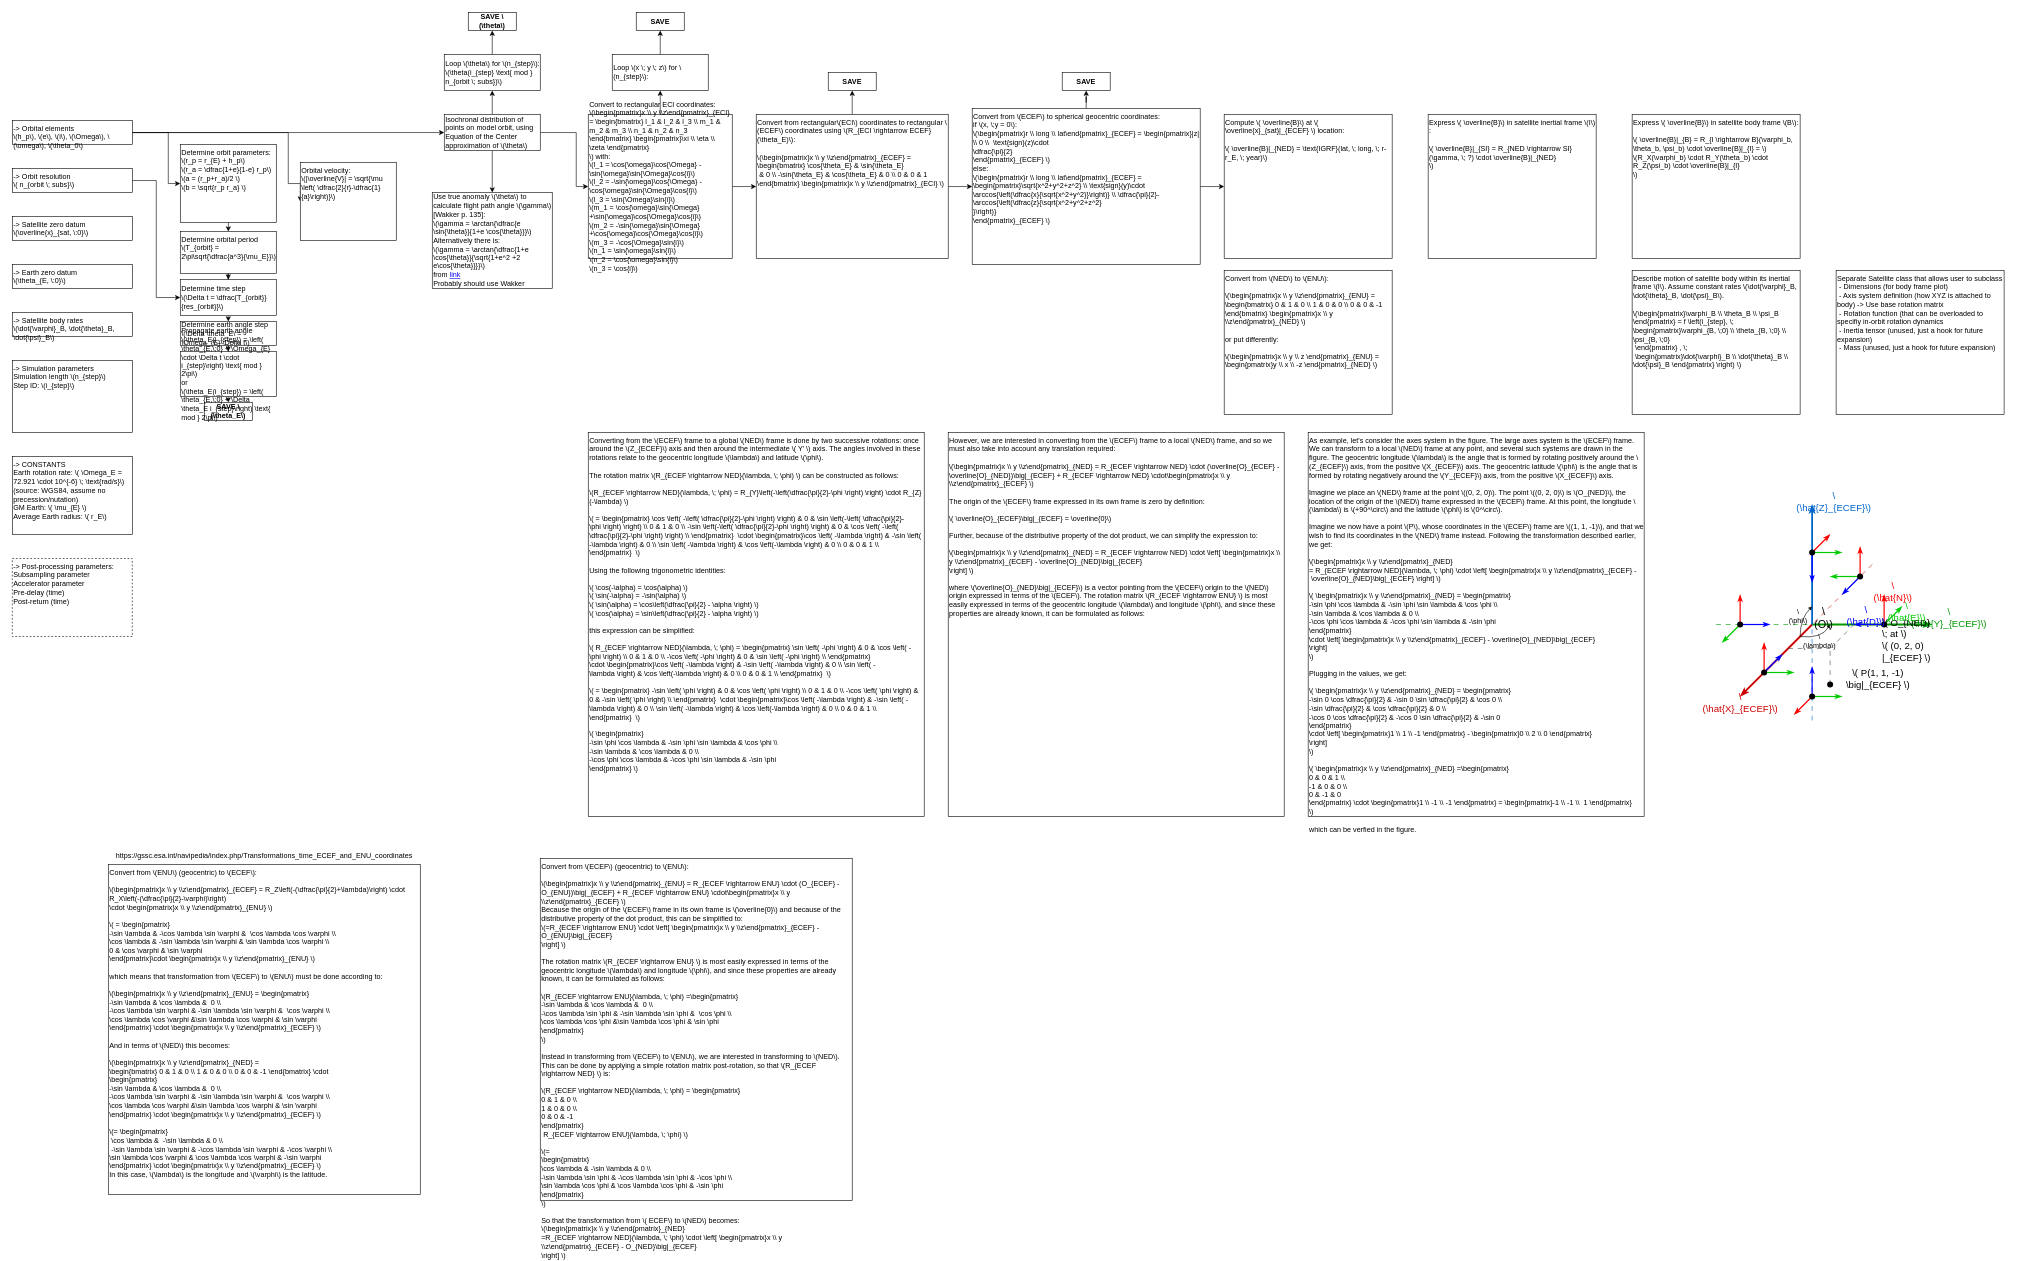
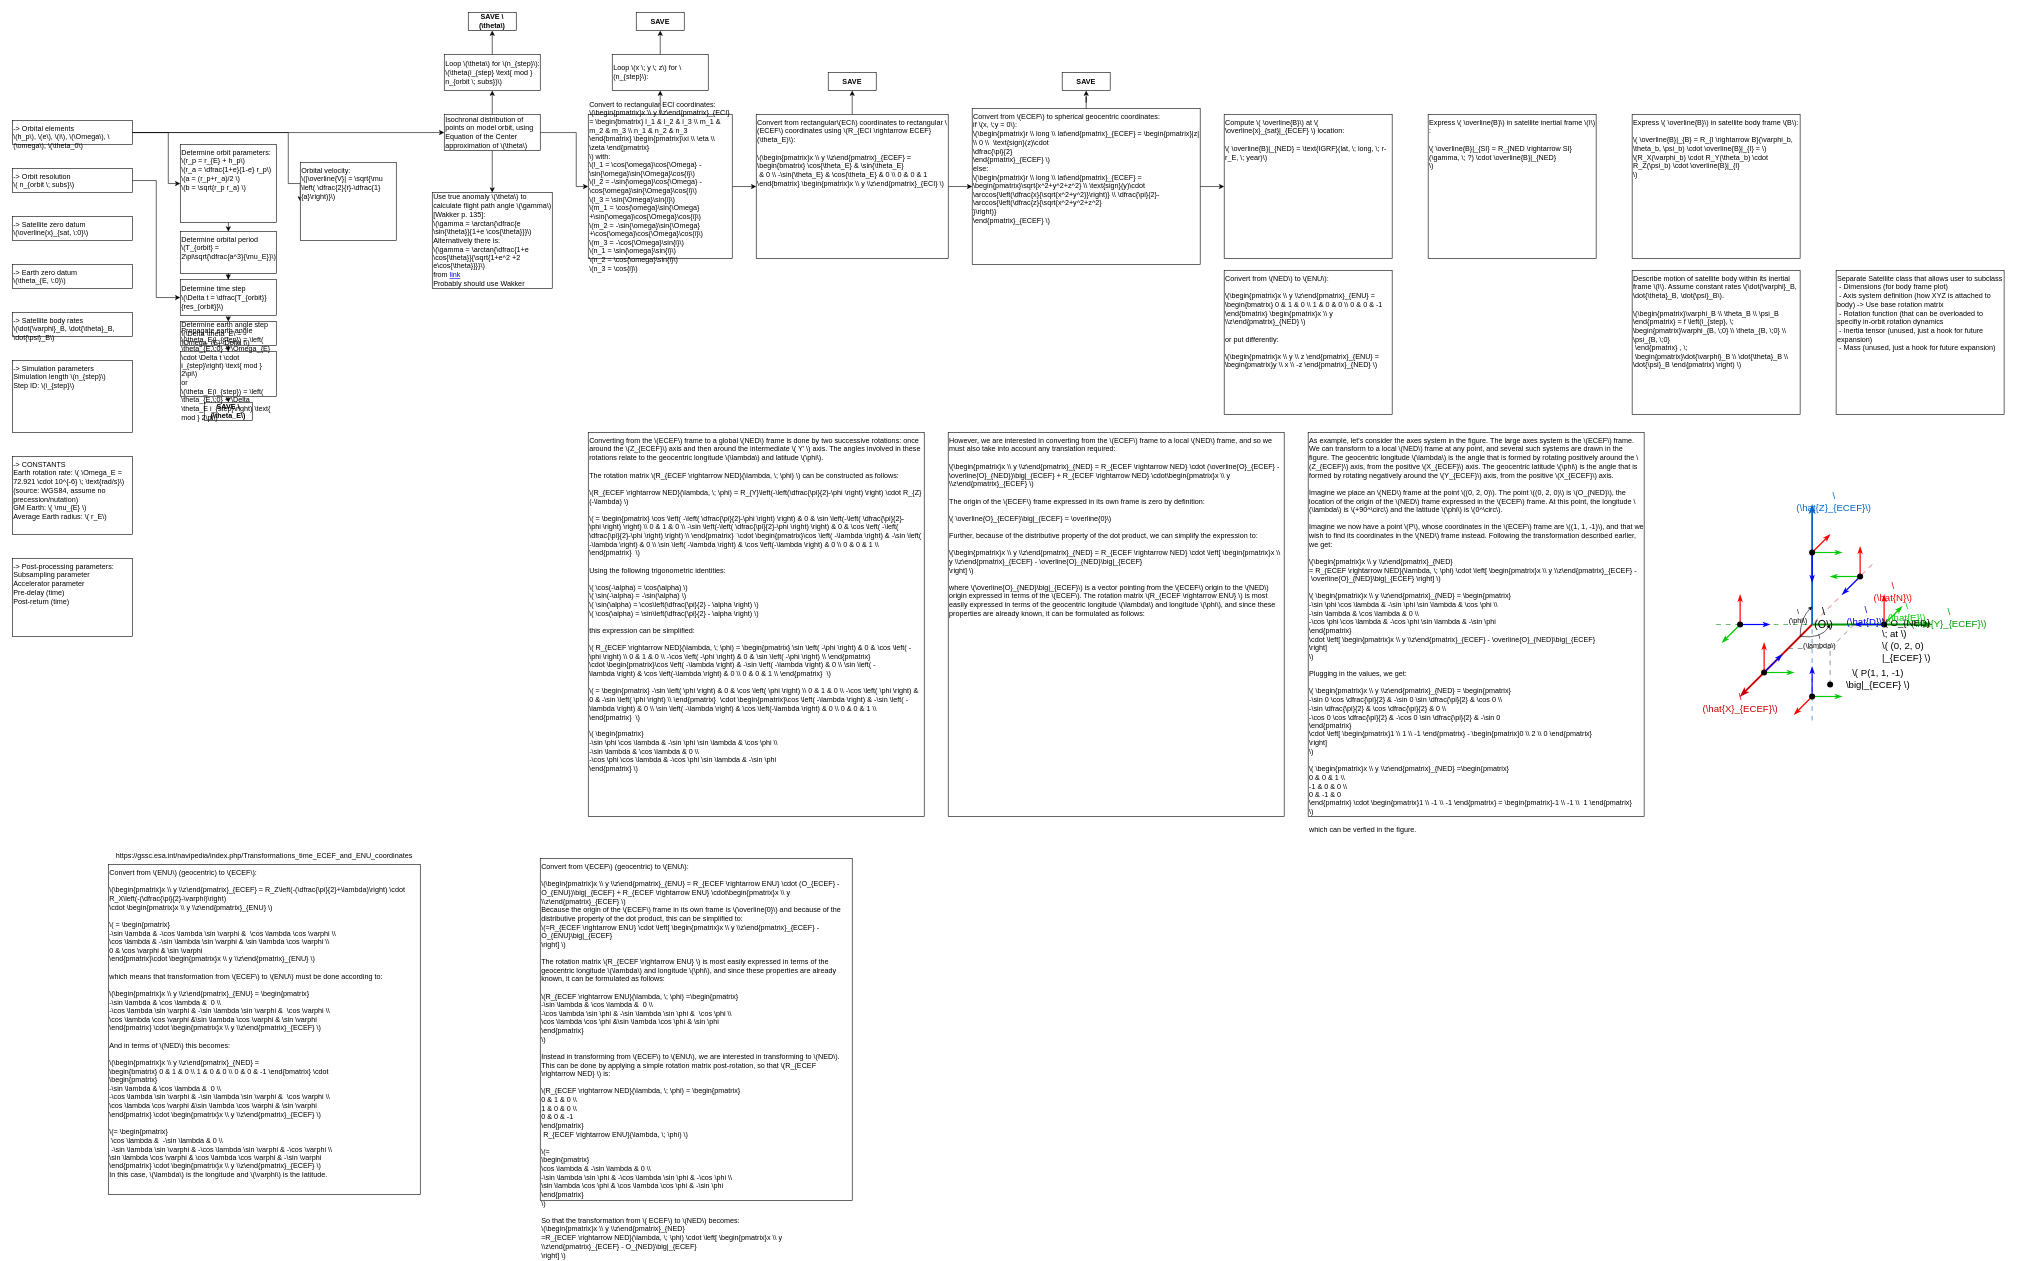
(72, 597) -> (72, 597)
